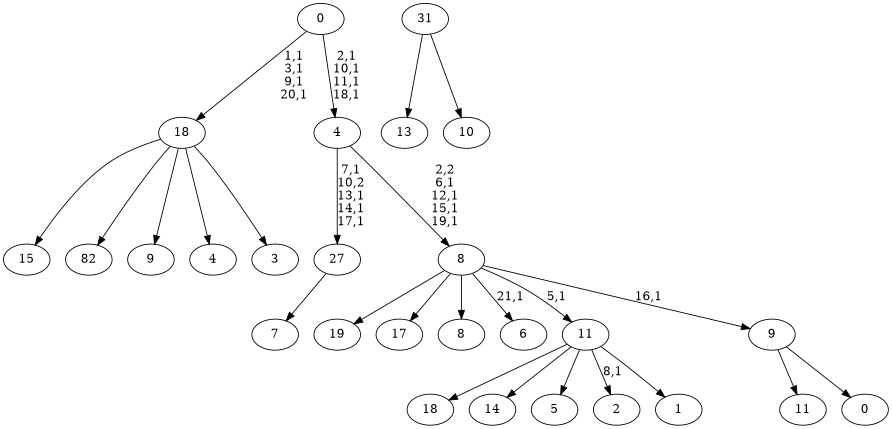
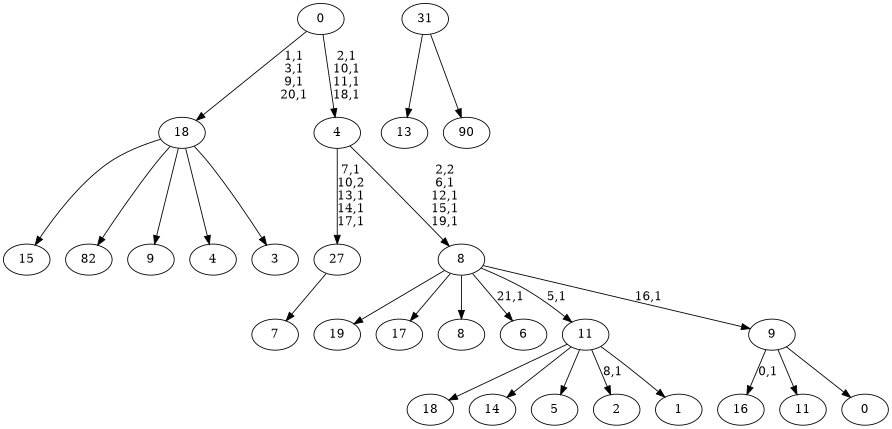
(467, 133) -> (467, 133)
none -> (741, 410)
